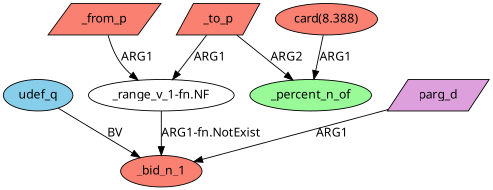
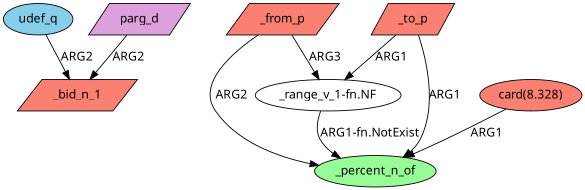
(326, 19) -> (531, 95)
(137, 57) -> (325, 57)
(287, 57) -> (445, 95)
none -> (220, 117)
(161, 129) -> (318, 135)
(115, 133) -> (77, 57)
(332, 133) -> (129, 57)
(161, 171) -> (77, 95)
